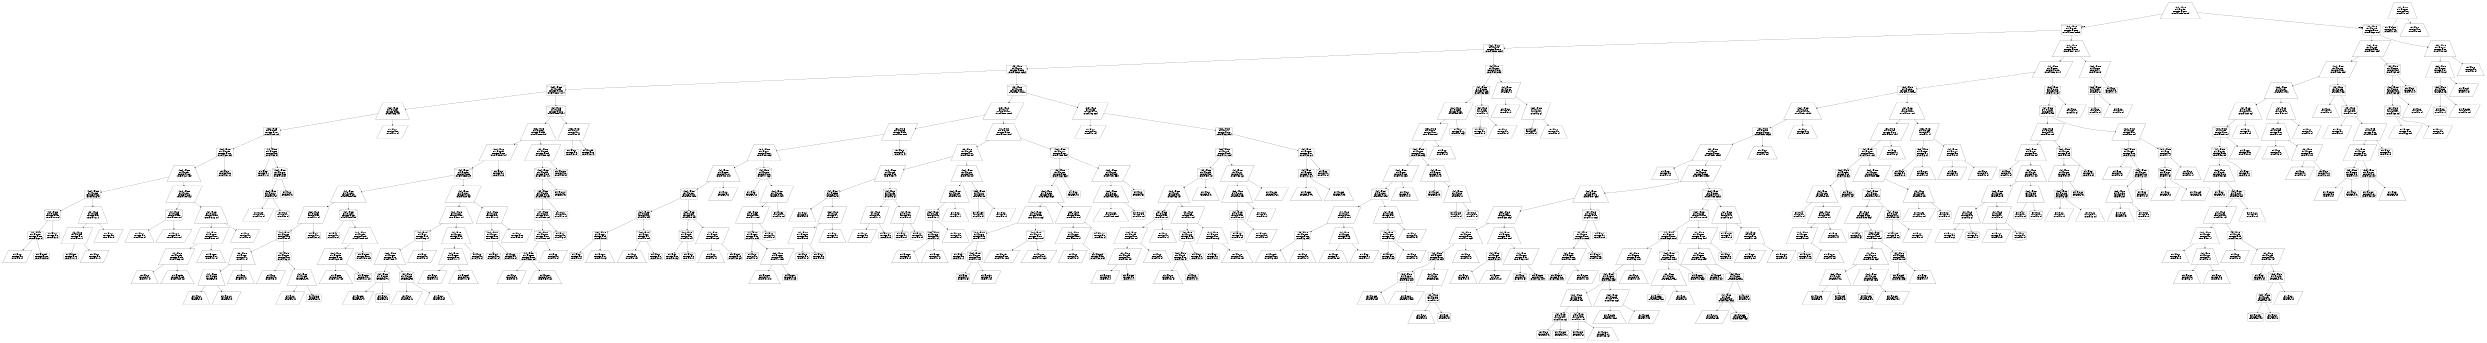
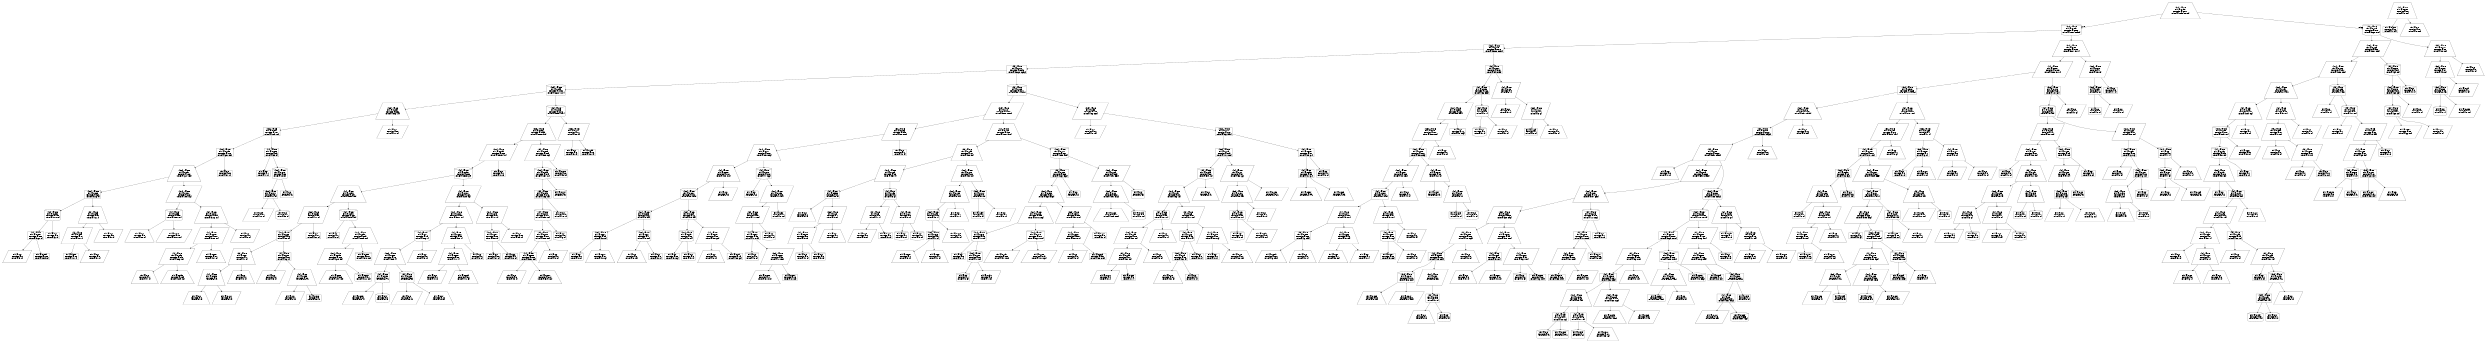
(1707, 185) -> (1723, 175)
(1495, 277) -> (1495, 277)
